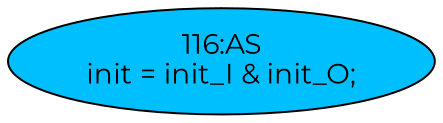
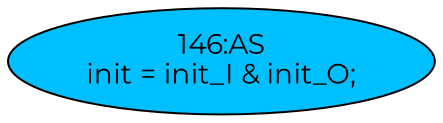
(221, 61) -> (221, 61)
